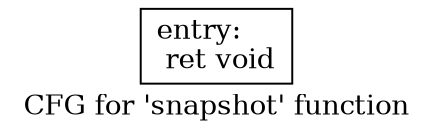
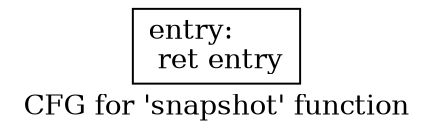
(216, 60) -> (216, 60)
